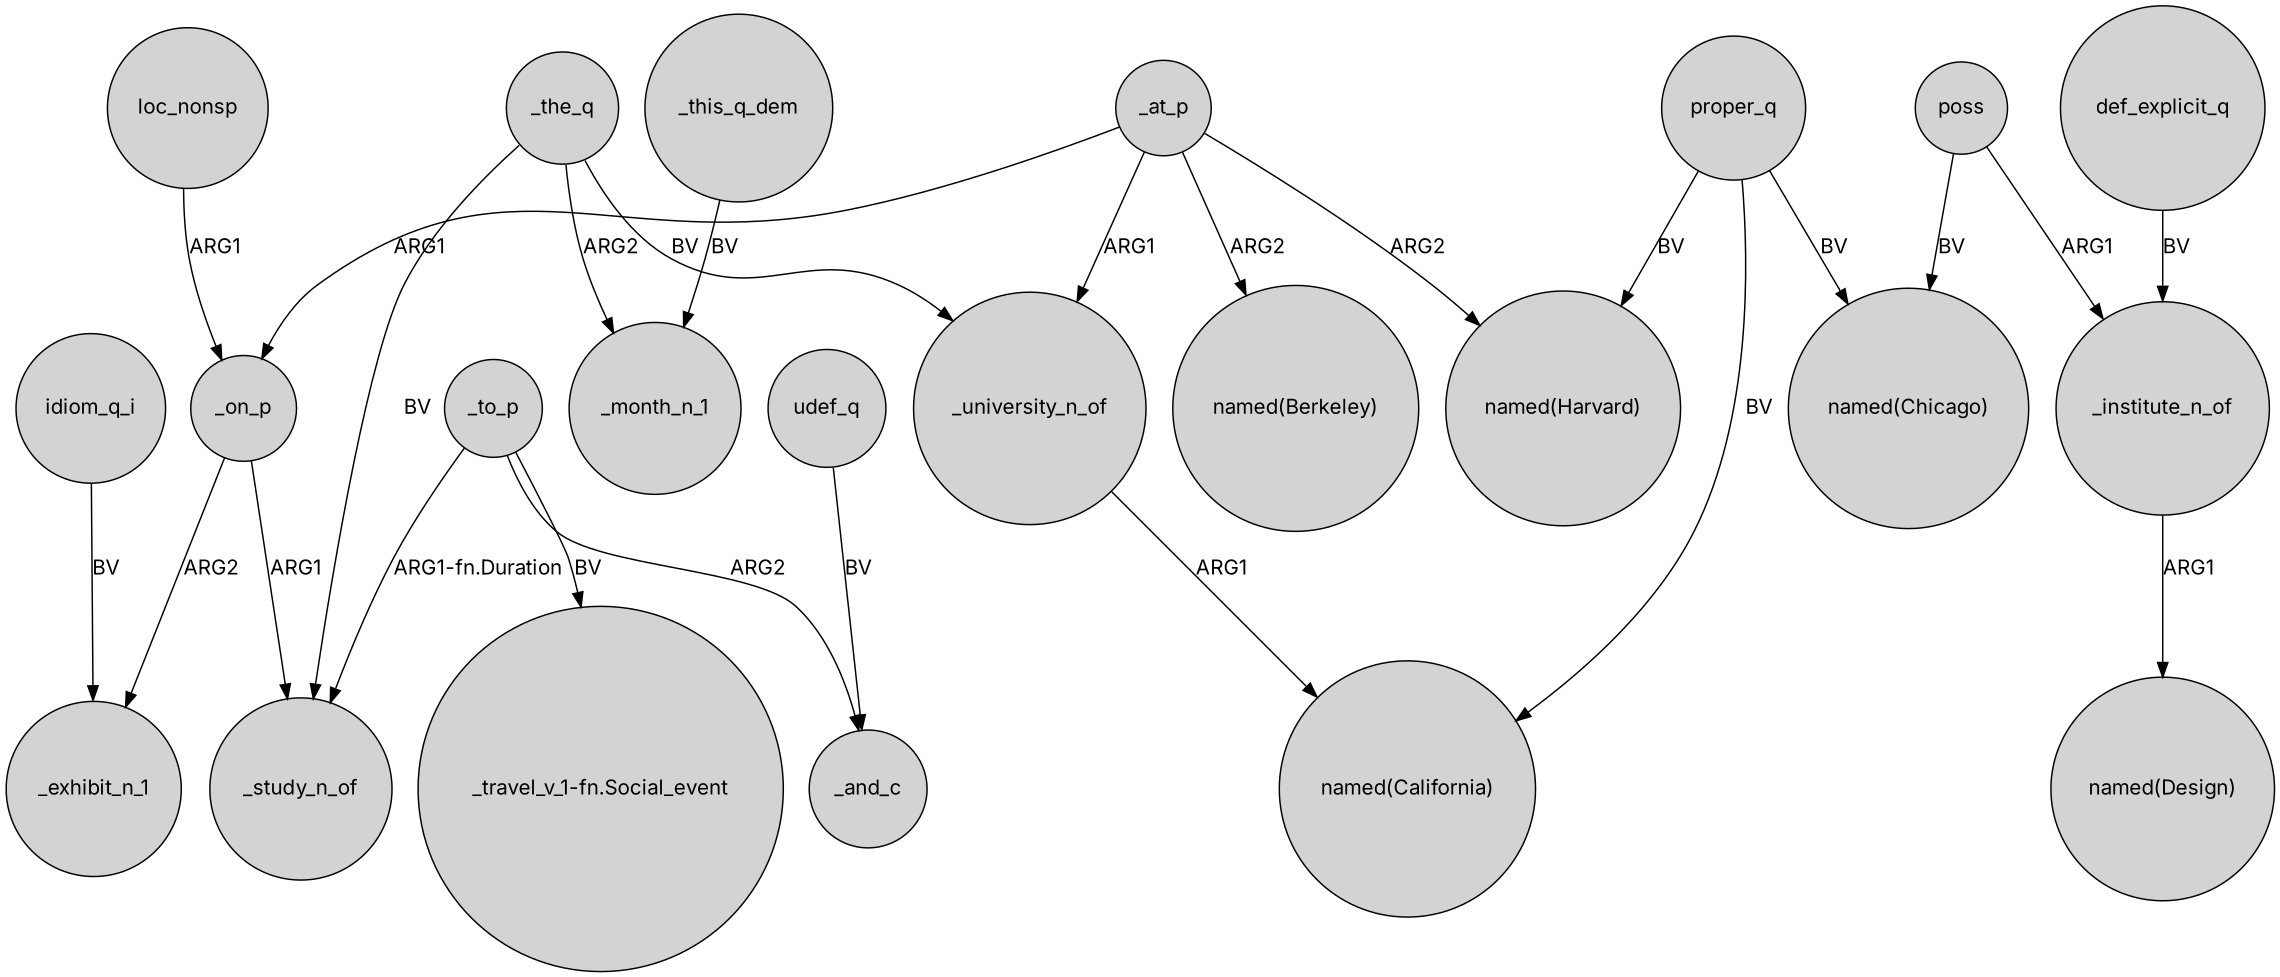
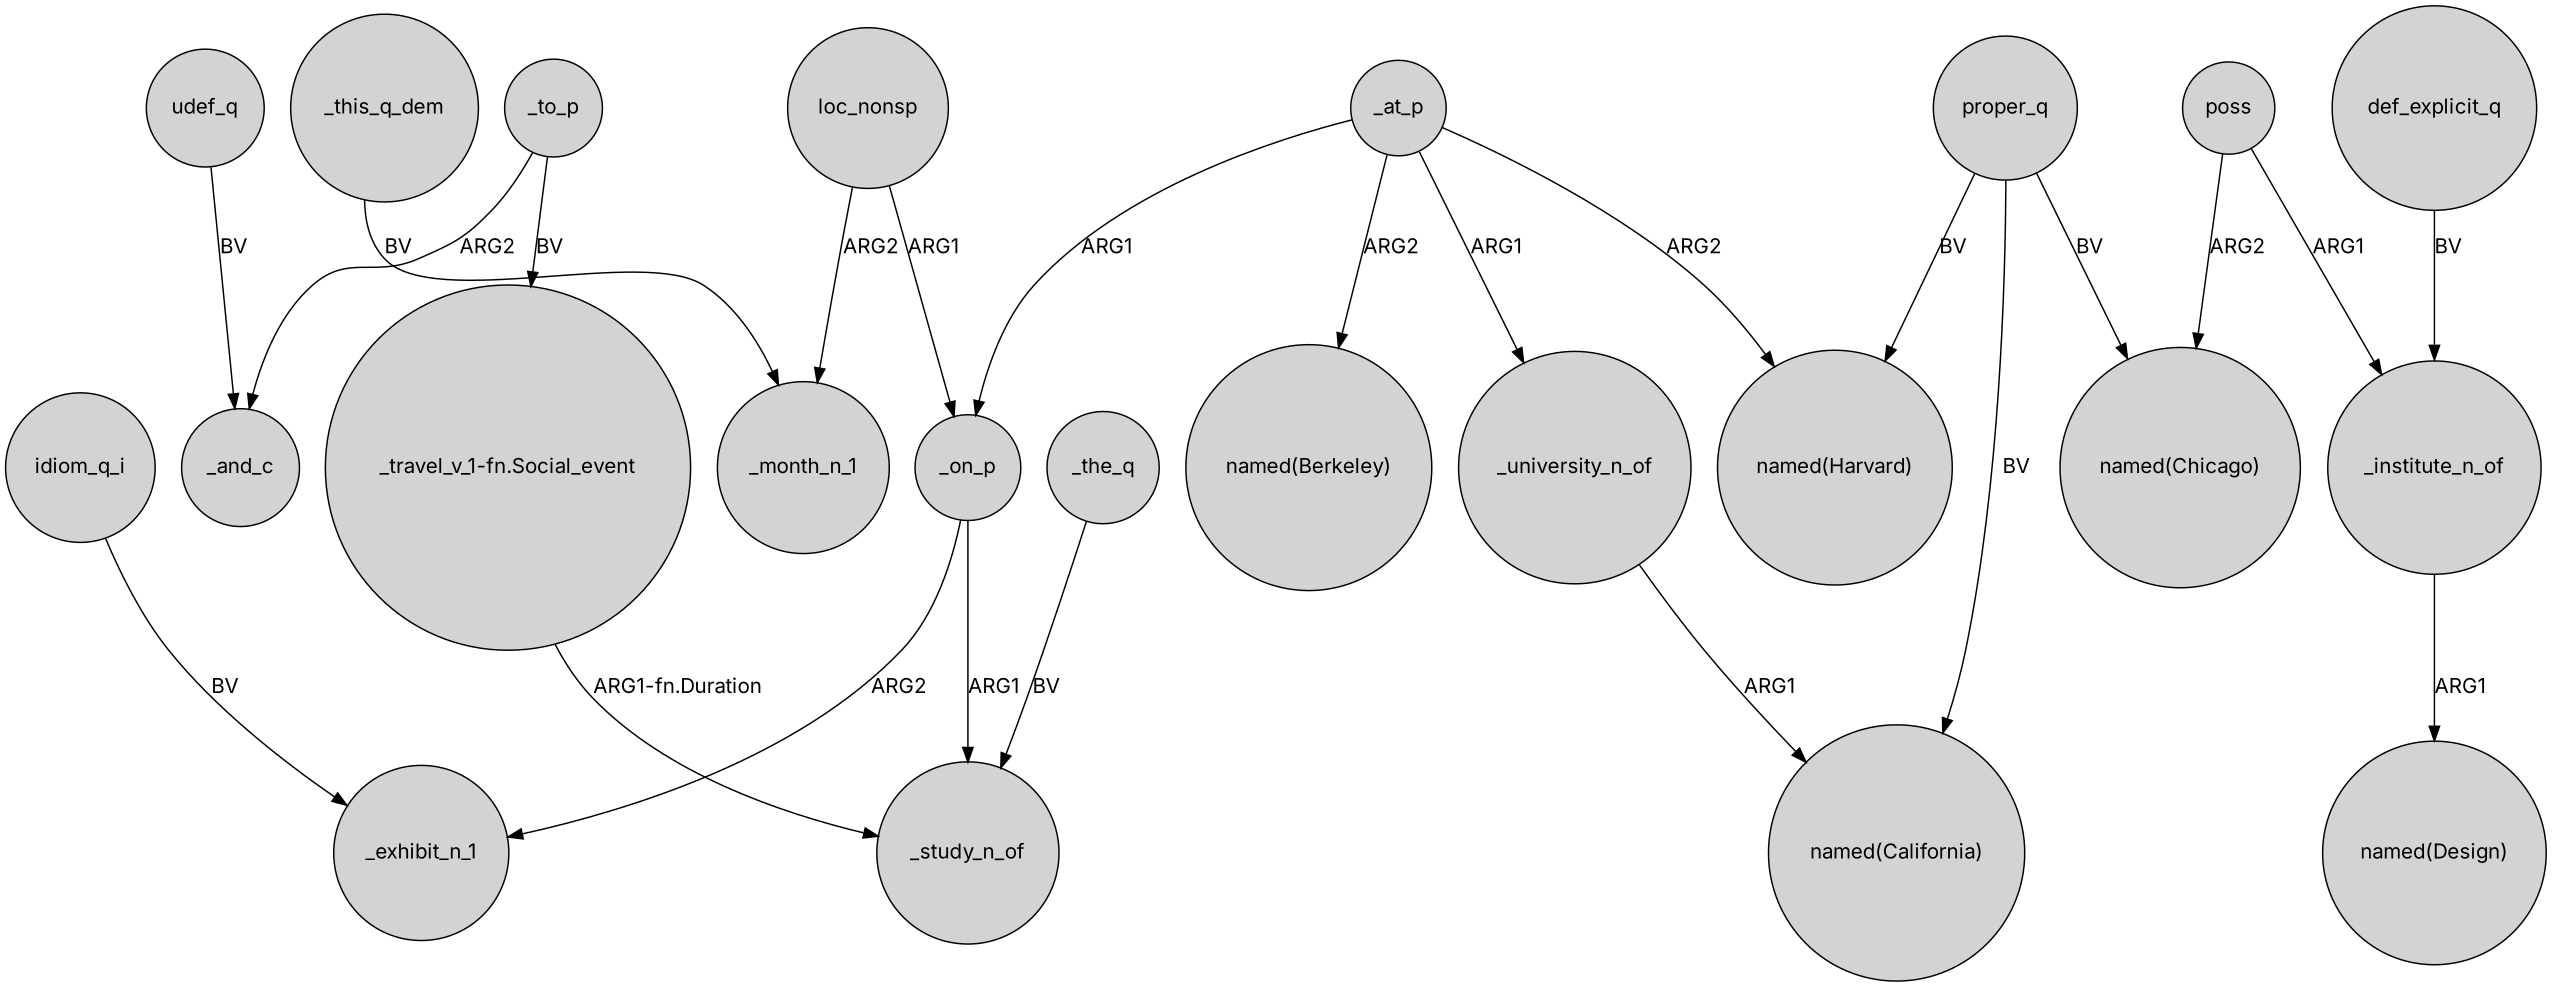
(579, 244) -> (836, 277)
(1952, 248) -> (2238, 248)
(743, 277) -> none
(391, 563) -> (689, 769)
